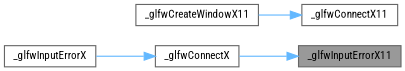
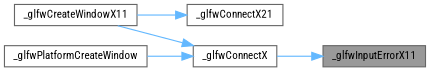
(350, 15) -> (235, 15)
none -> (150, 34)
(50, 56) -> (76, 56)
